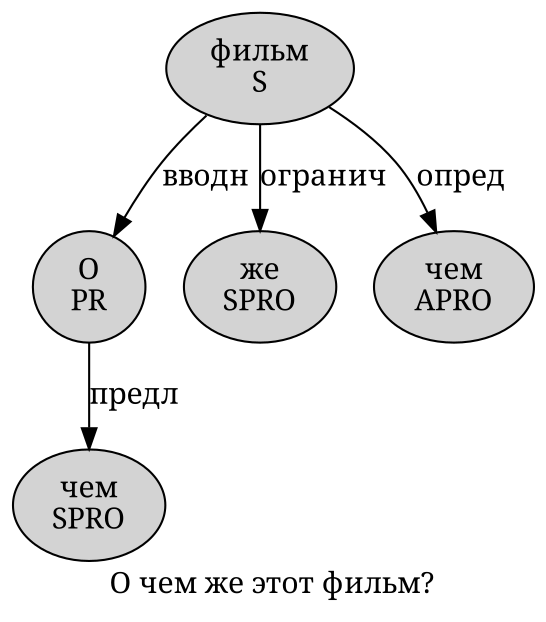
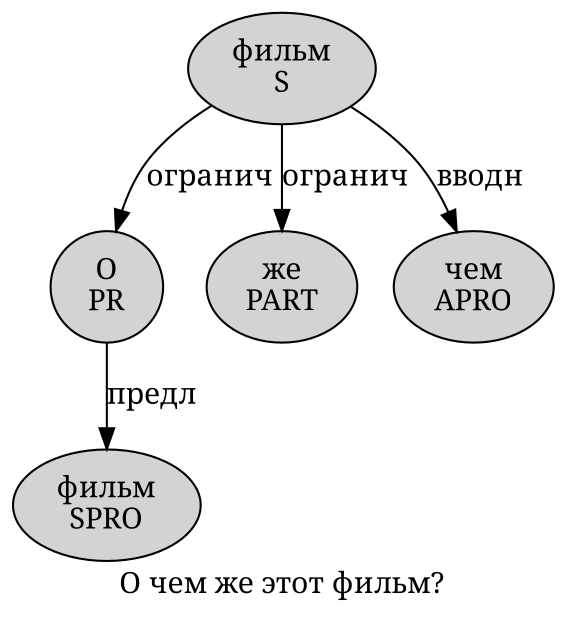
(207, 178) -> (210, 178)
(461, 178) -> (481, 178)
(260, 287) -> (282, 287)
(89, 505) -> (107, 505)
